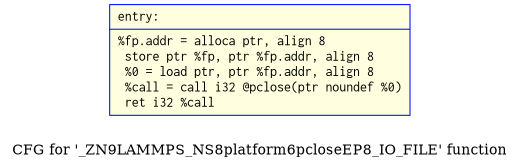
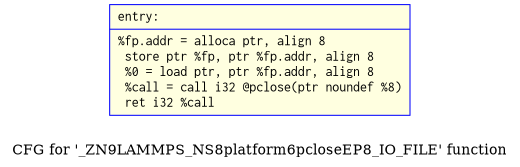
(260, 87) -> (260, 87)
